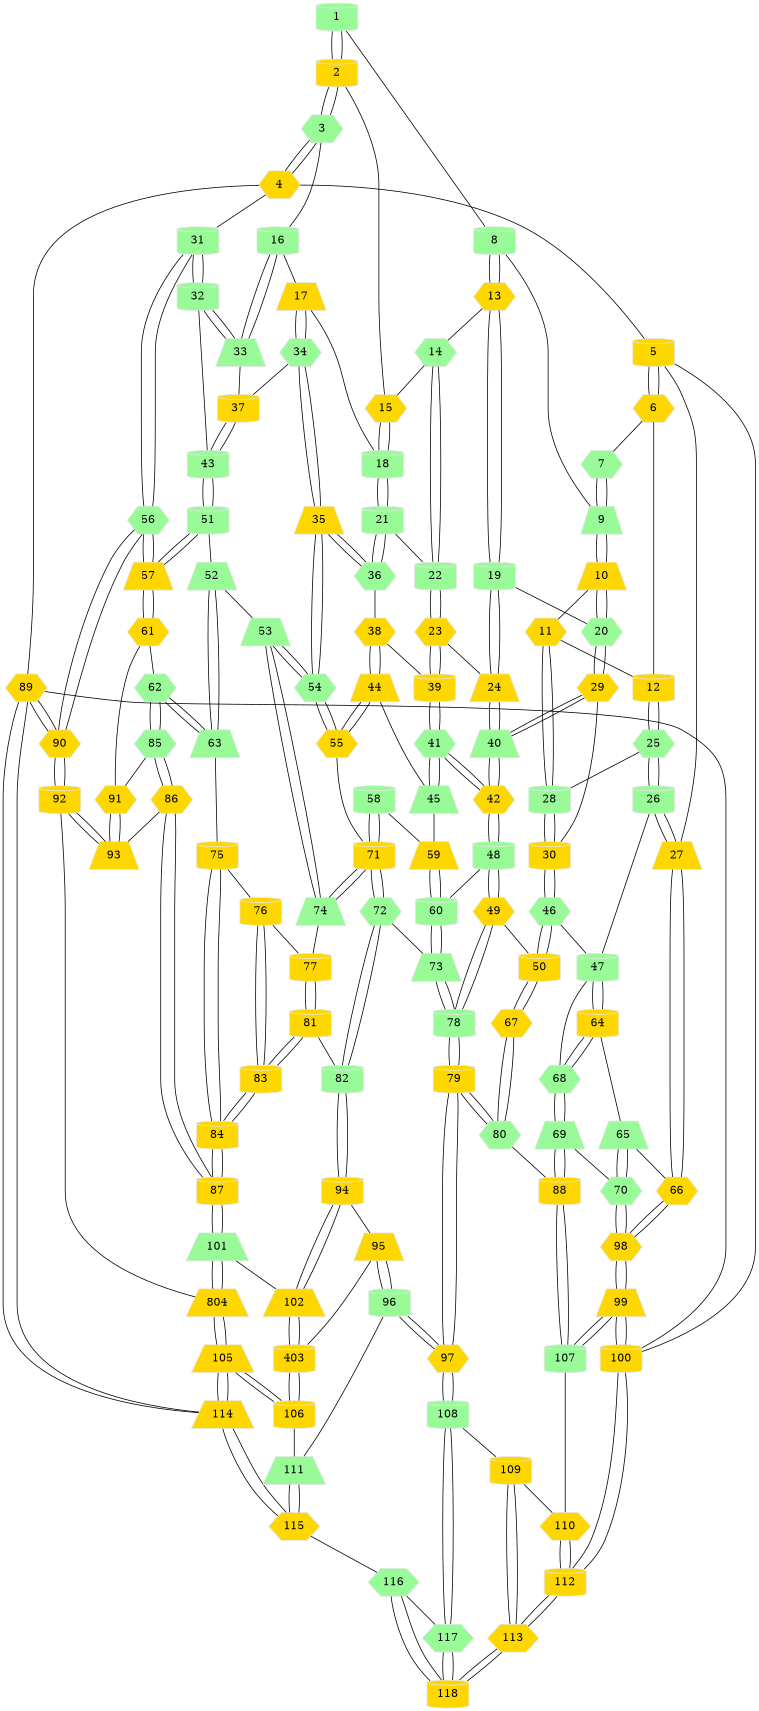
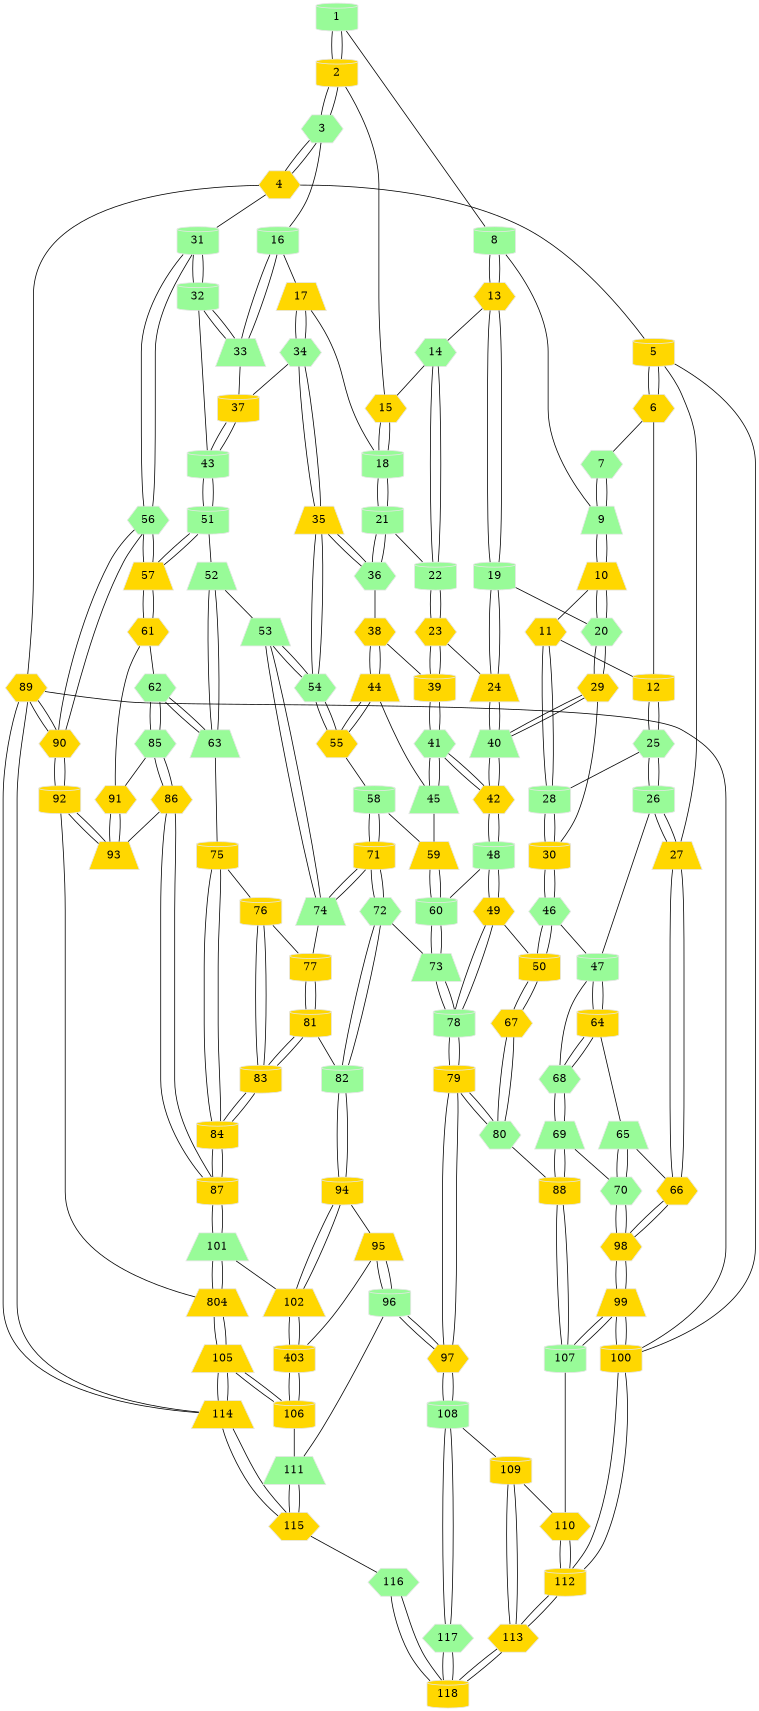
(343, 802) -> (356, 772)
(421, 1610) -> none
